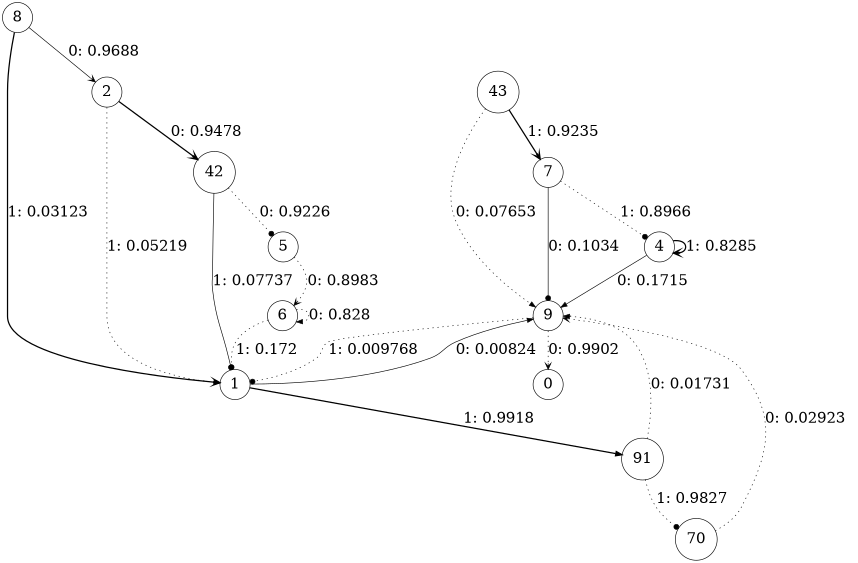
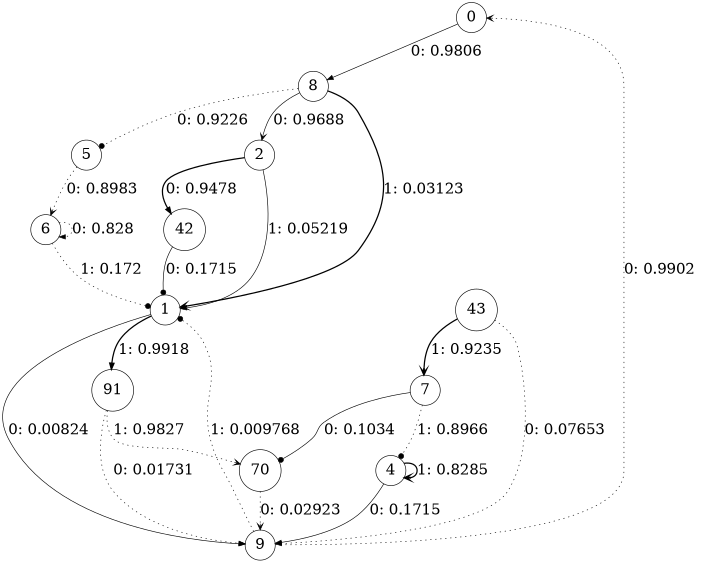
none -> (395, 51)
(156, 129) -> (190, 169)
(249, 210) -> (198, 107)
(548, 241) -> (340, 413)
(107, 280) -> (260, 261)
(258, 281) -> (208, 270)
(655, 506) -> (159, 448)
